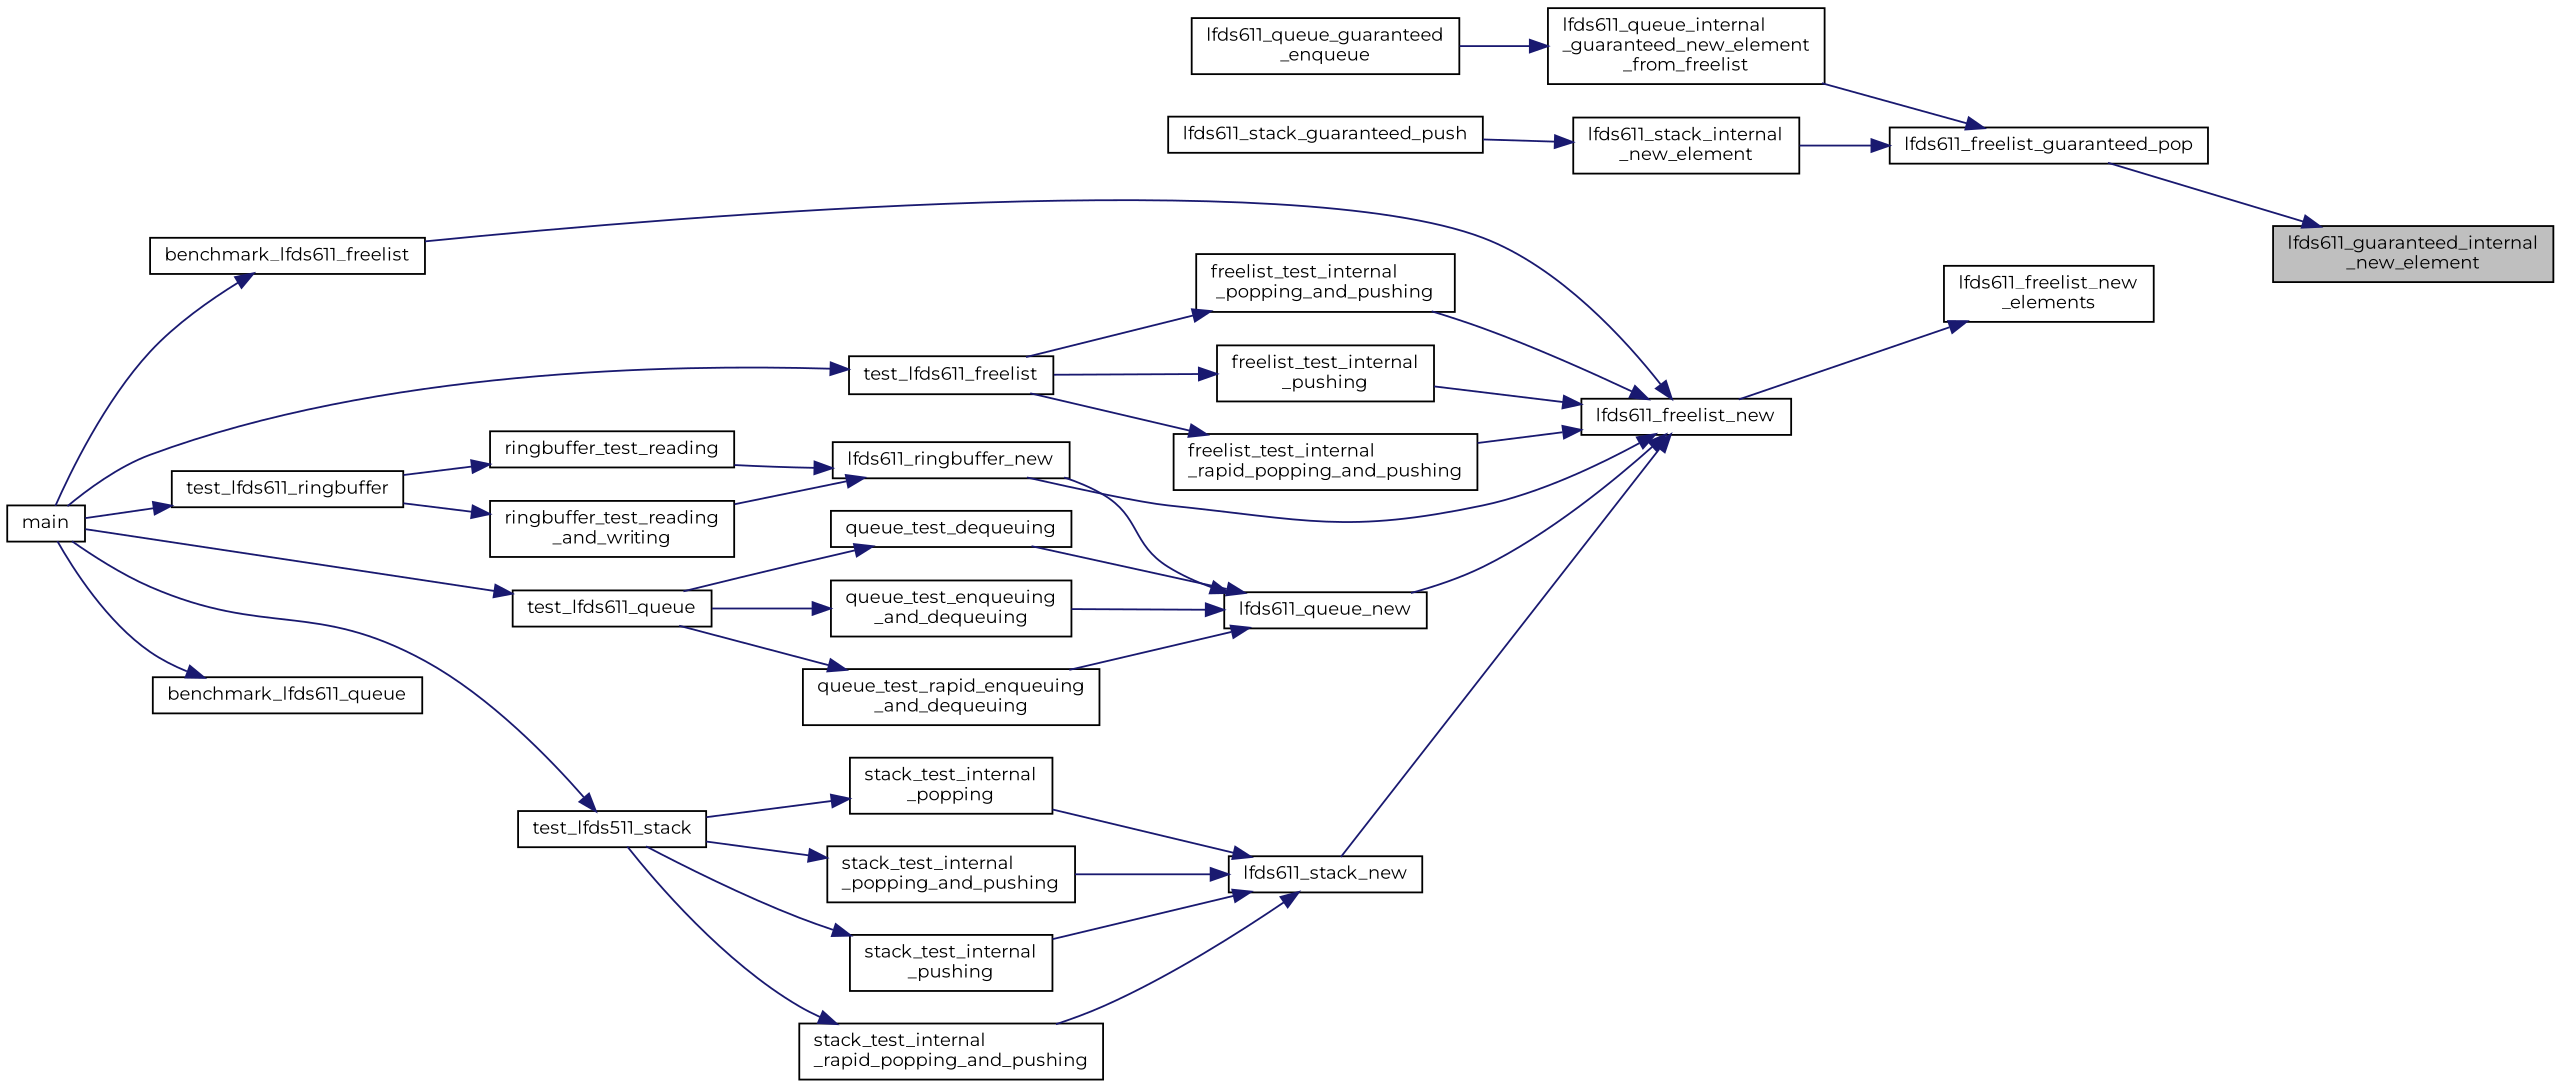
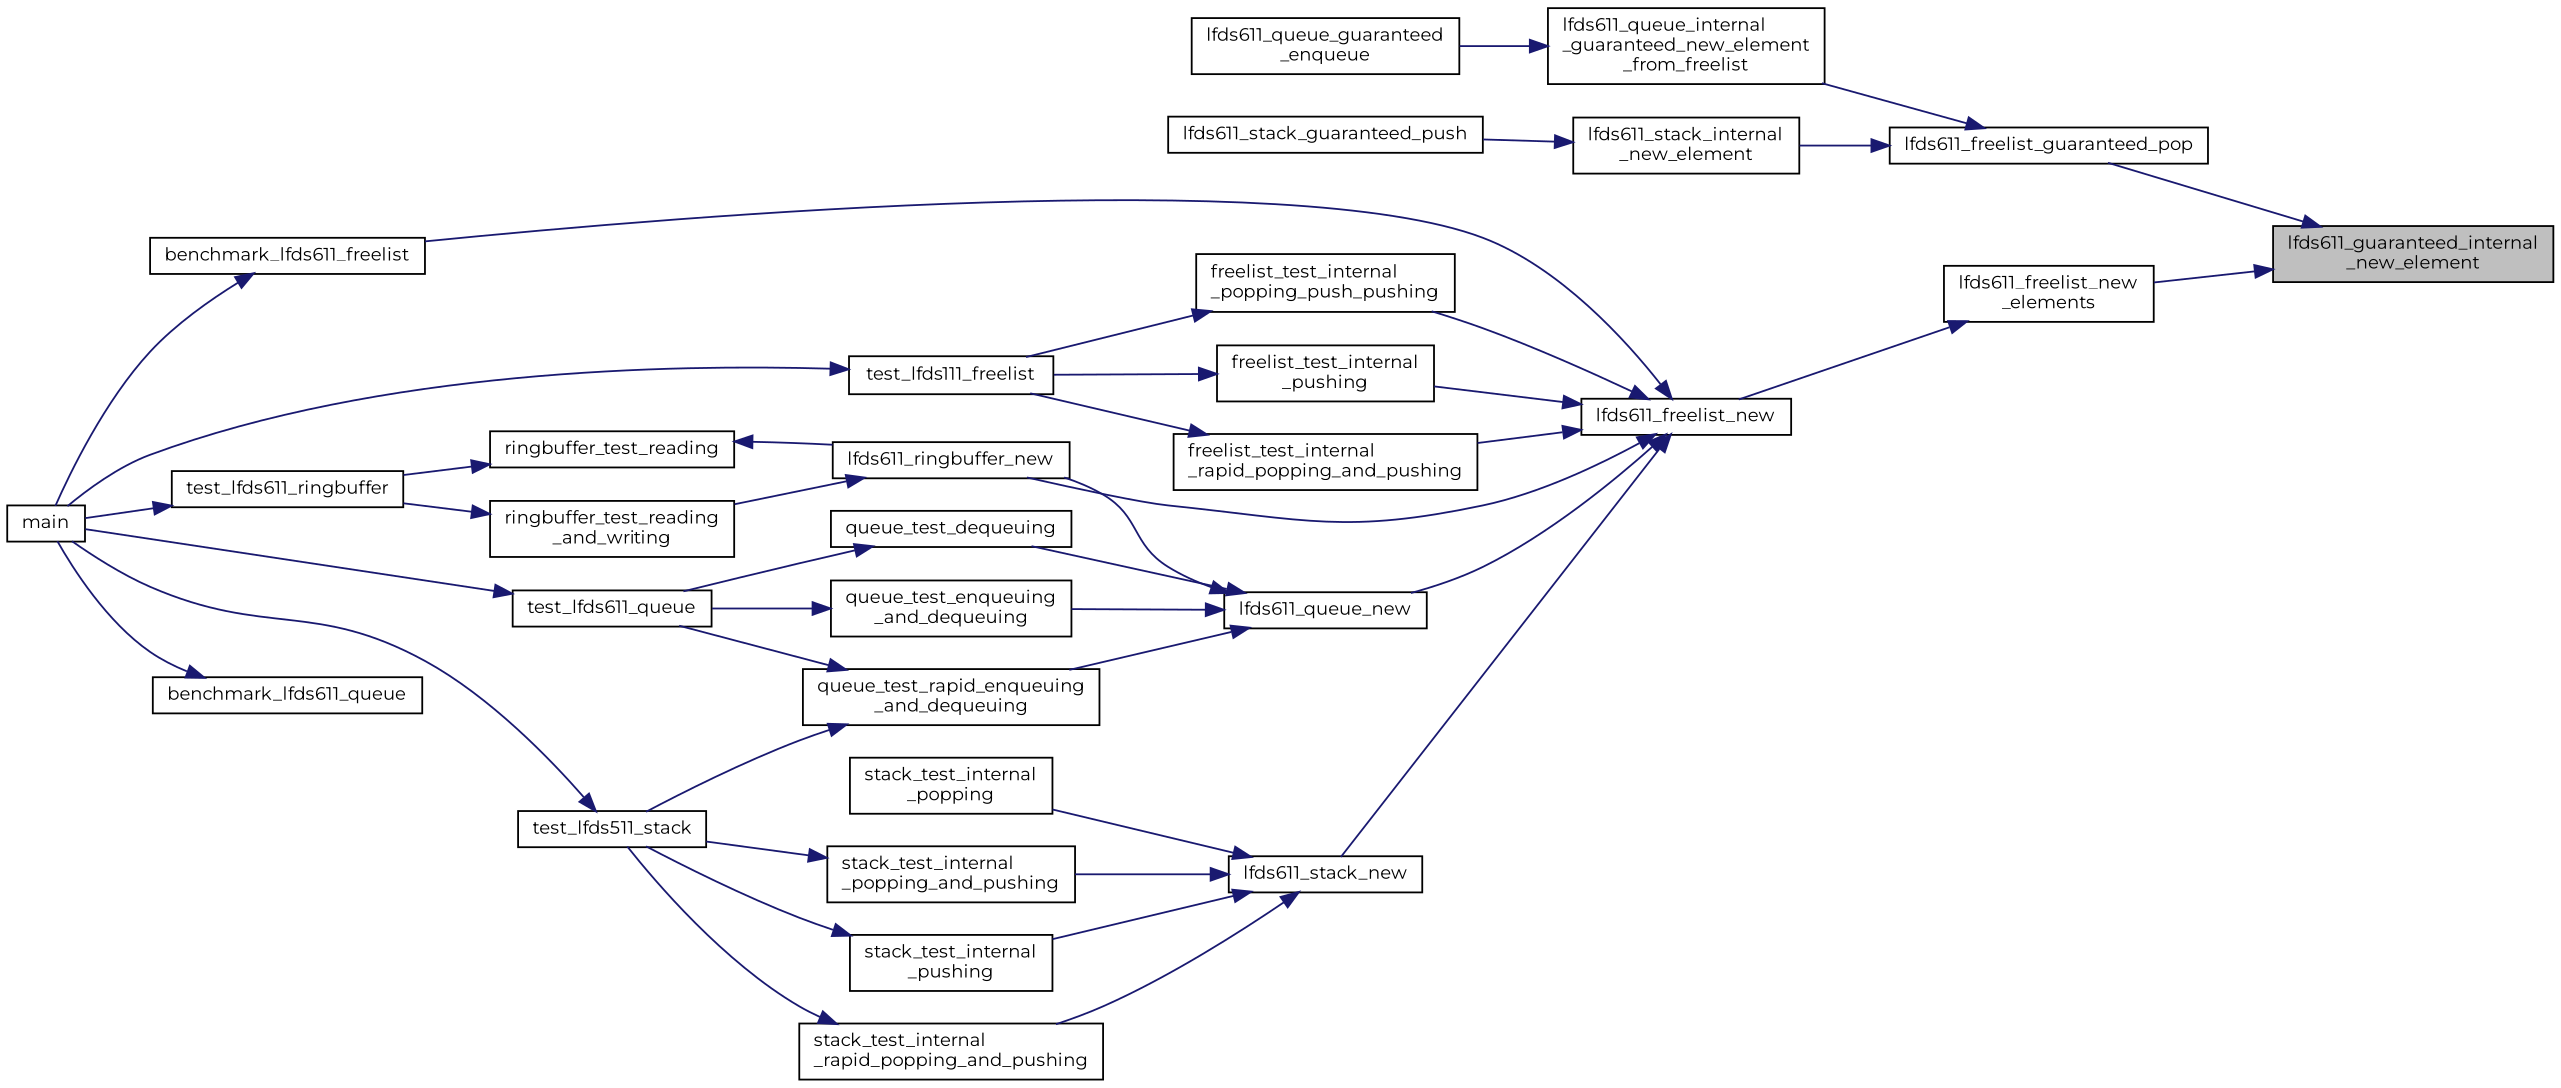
none -> (2204, 277)
(1326, 283) -> (1326, 283)
(951, 375) -> (951, 375)
(774, 467) -> (793, 443)
(769, 809) -> (736, 767)
